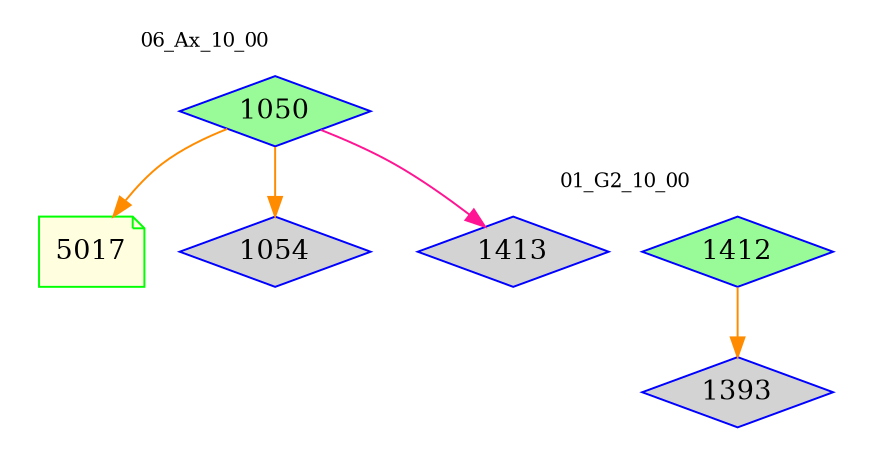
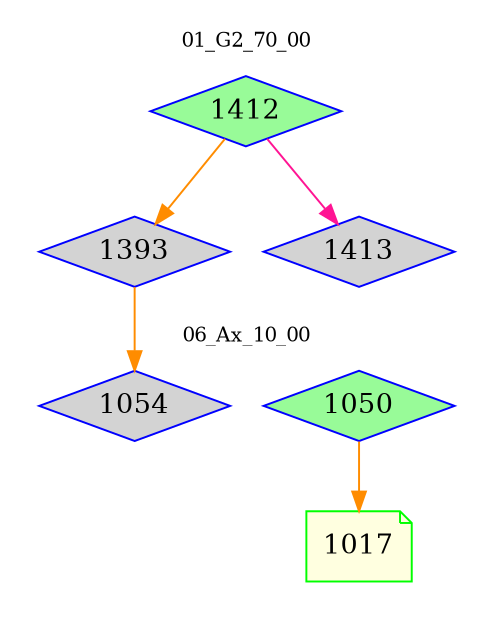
(275, 172) -> (135, 330)
(417, 178) -> (296, 174)
(625, 182) -> (247, 42)
(92, 252) -> (359, 546)
